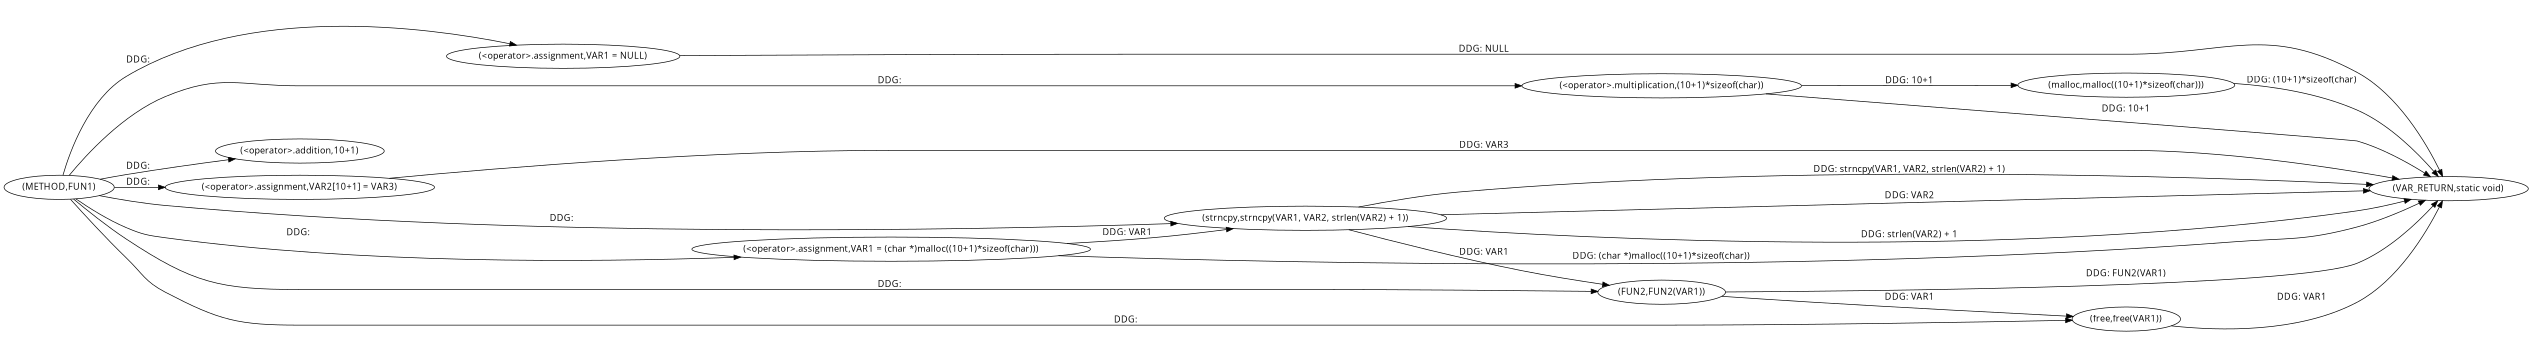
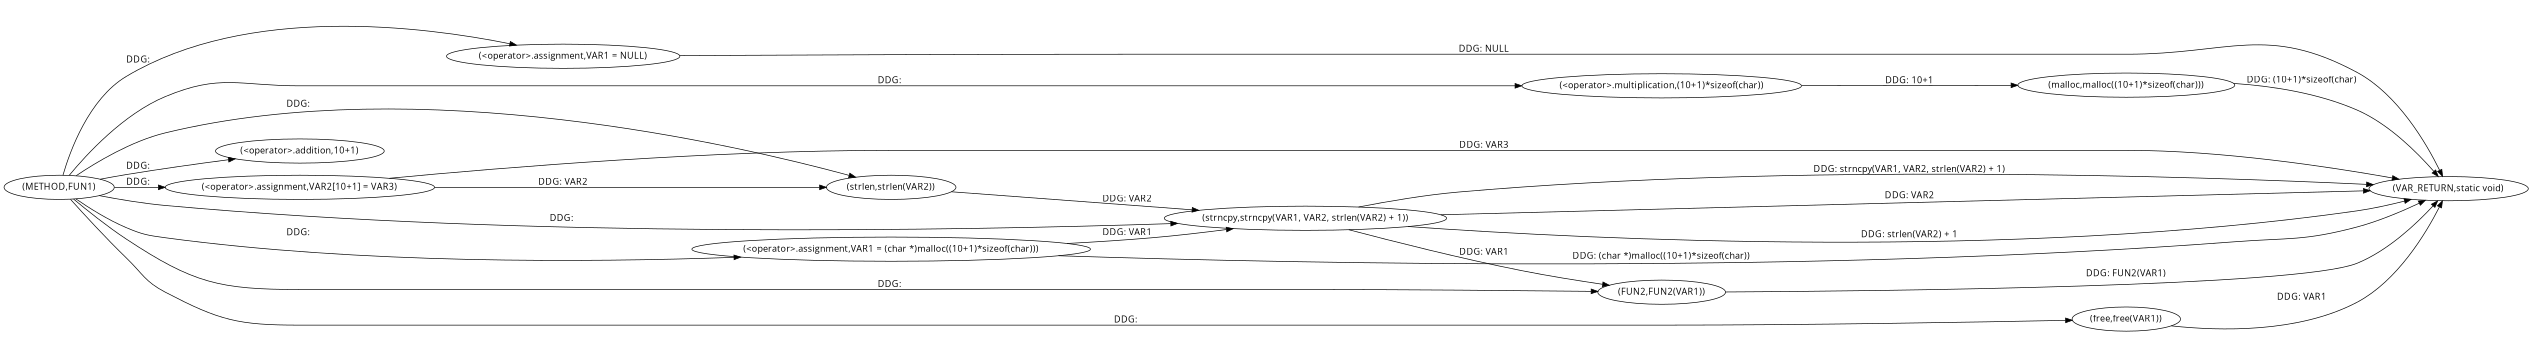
(2099, 120) -> none
none -> (891, 187)
(1894, 307) -> none
